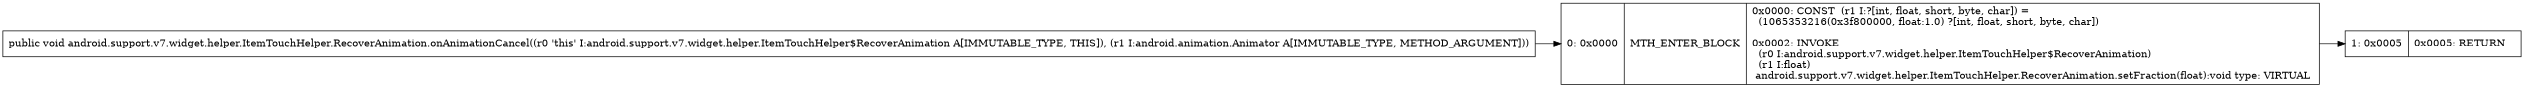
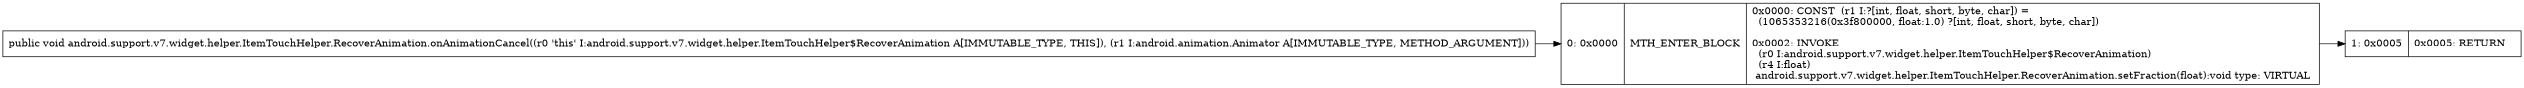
(1781, 65) -> (1781, 65)
